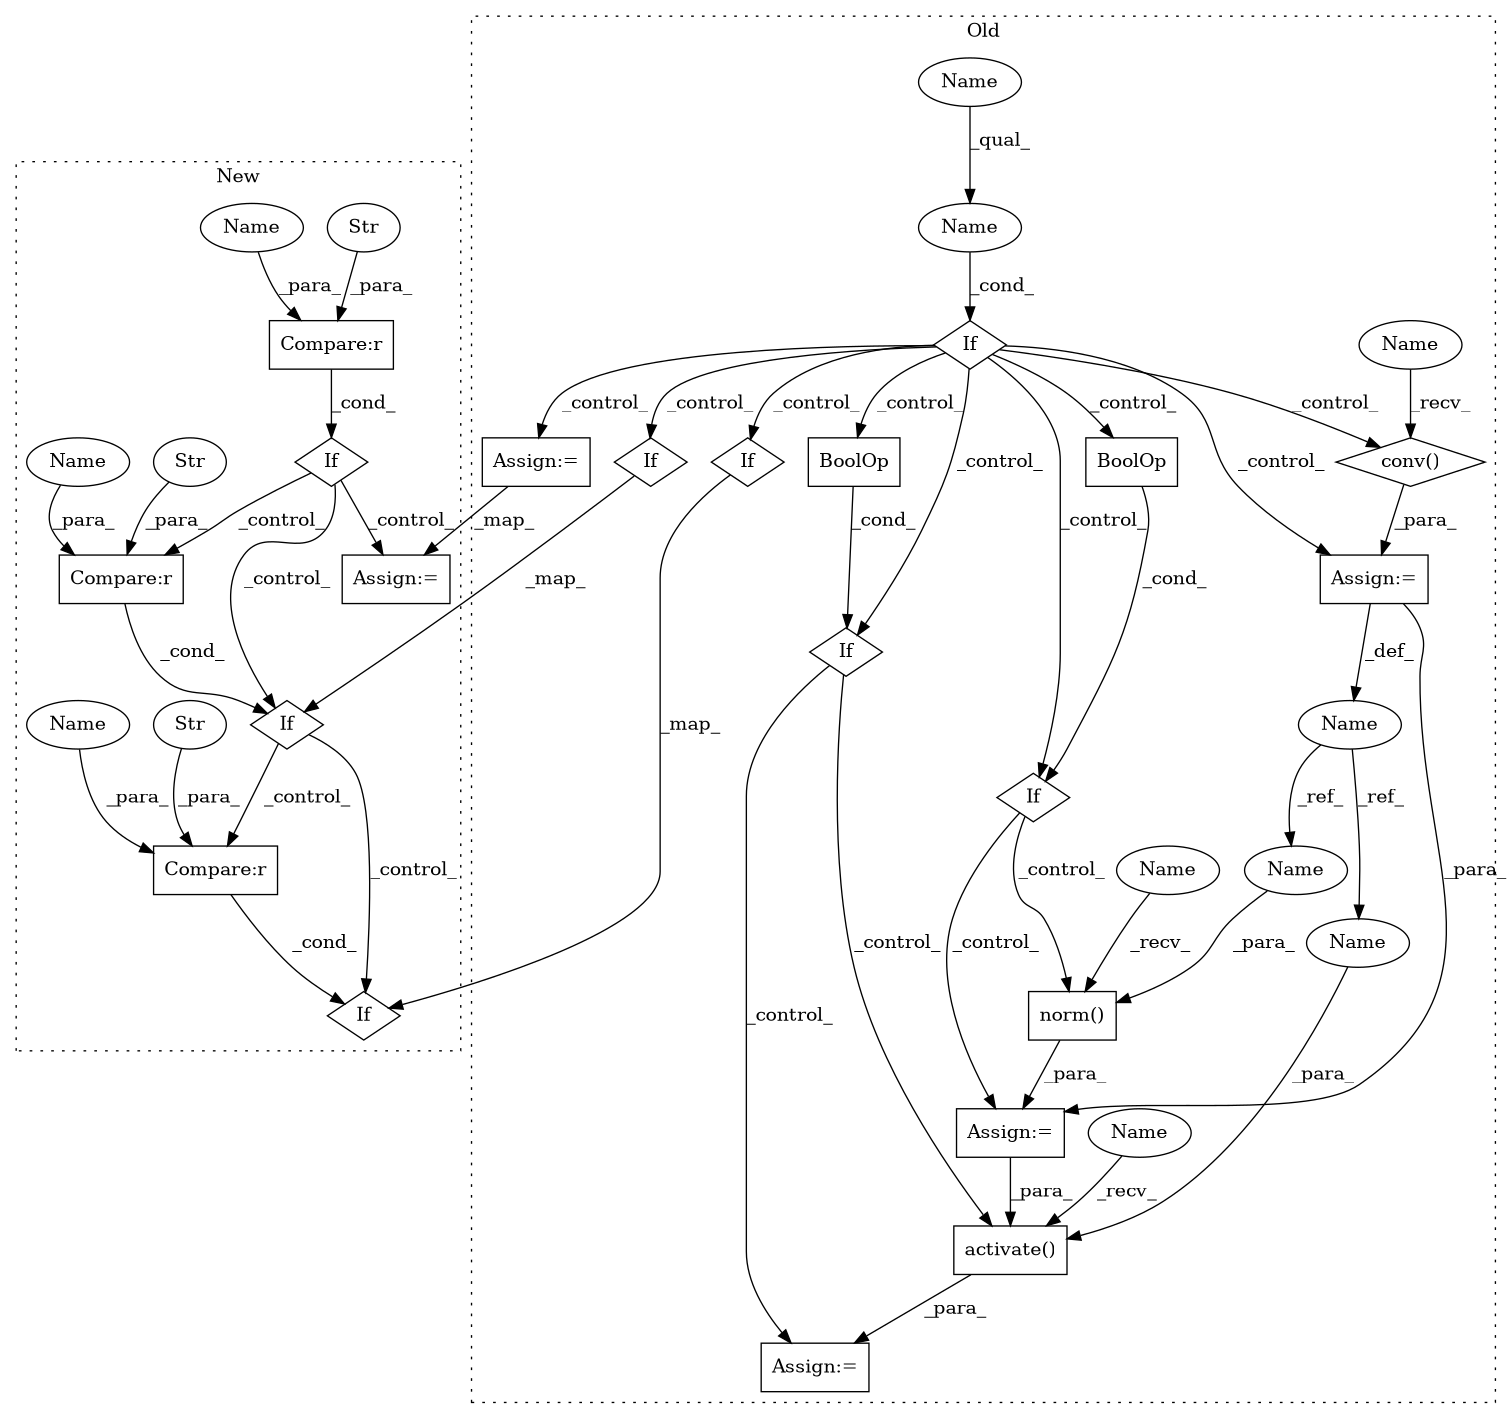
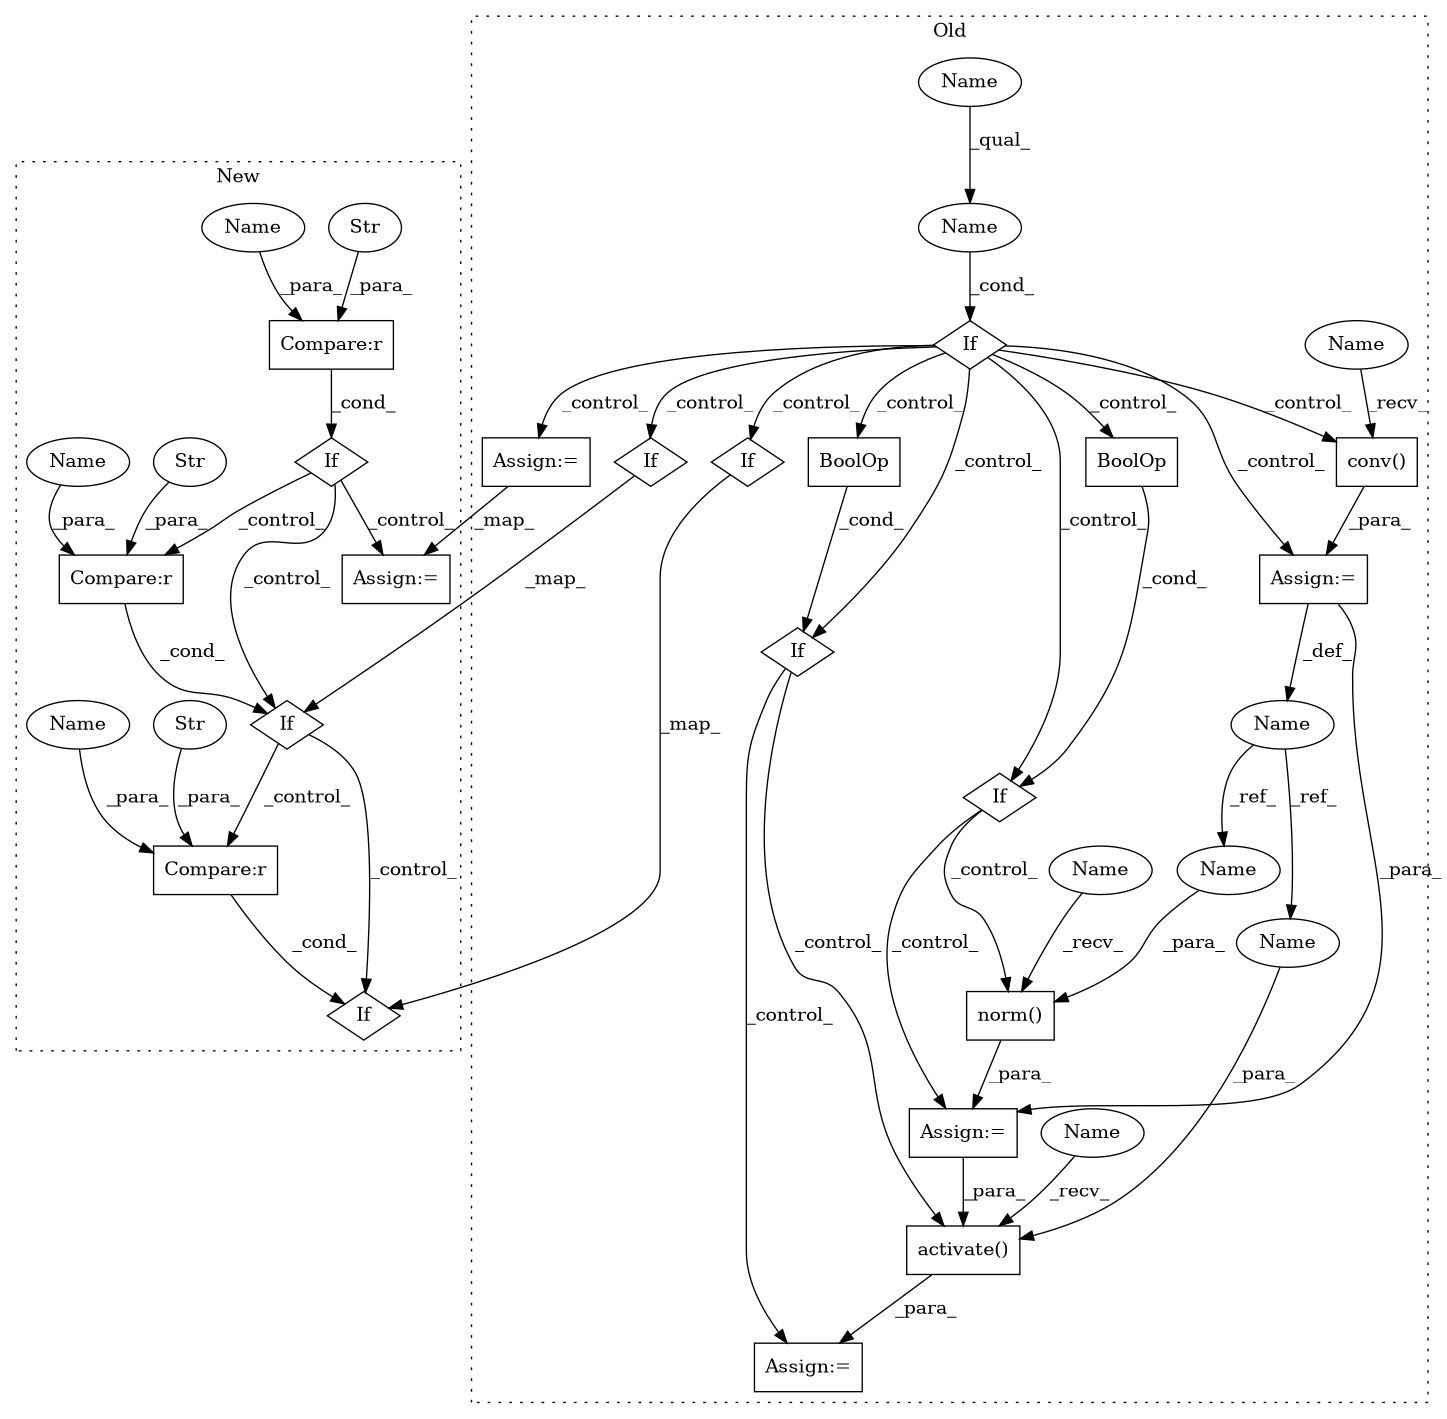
(1411, 462) -> (1377, 462)
